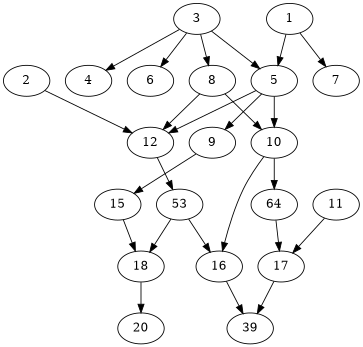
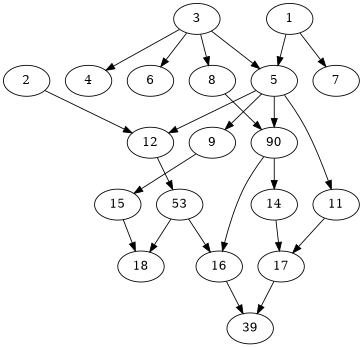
(185, 109) -> none
none -> (310, 136)
(274, 143) -> (274, 143)
(274, 205) -> (274, 205)
(141, 328) -> none
